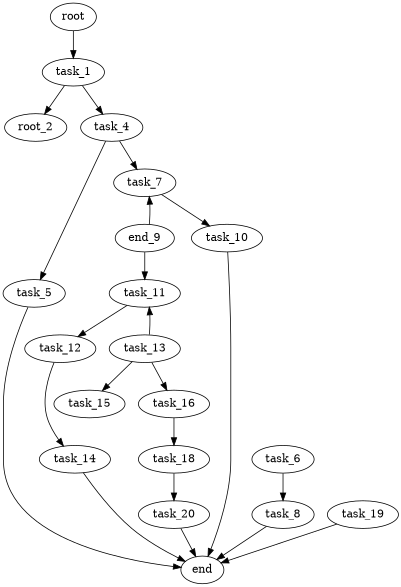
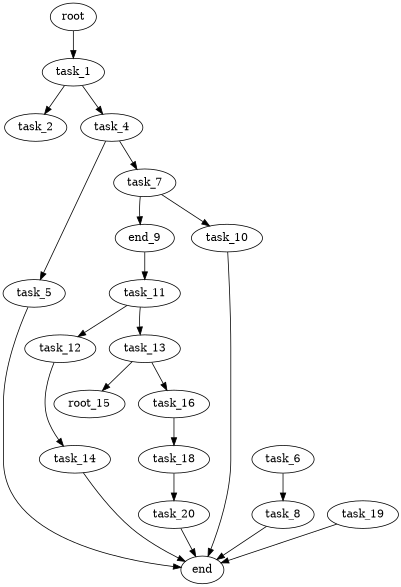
(36, 127) -> (36, 127)
(150, 214) -> (140, 207)
(150, 325) -> (140, 317)
(89, 404) -> (89, 404)
